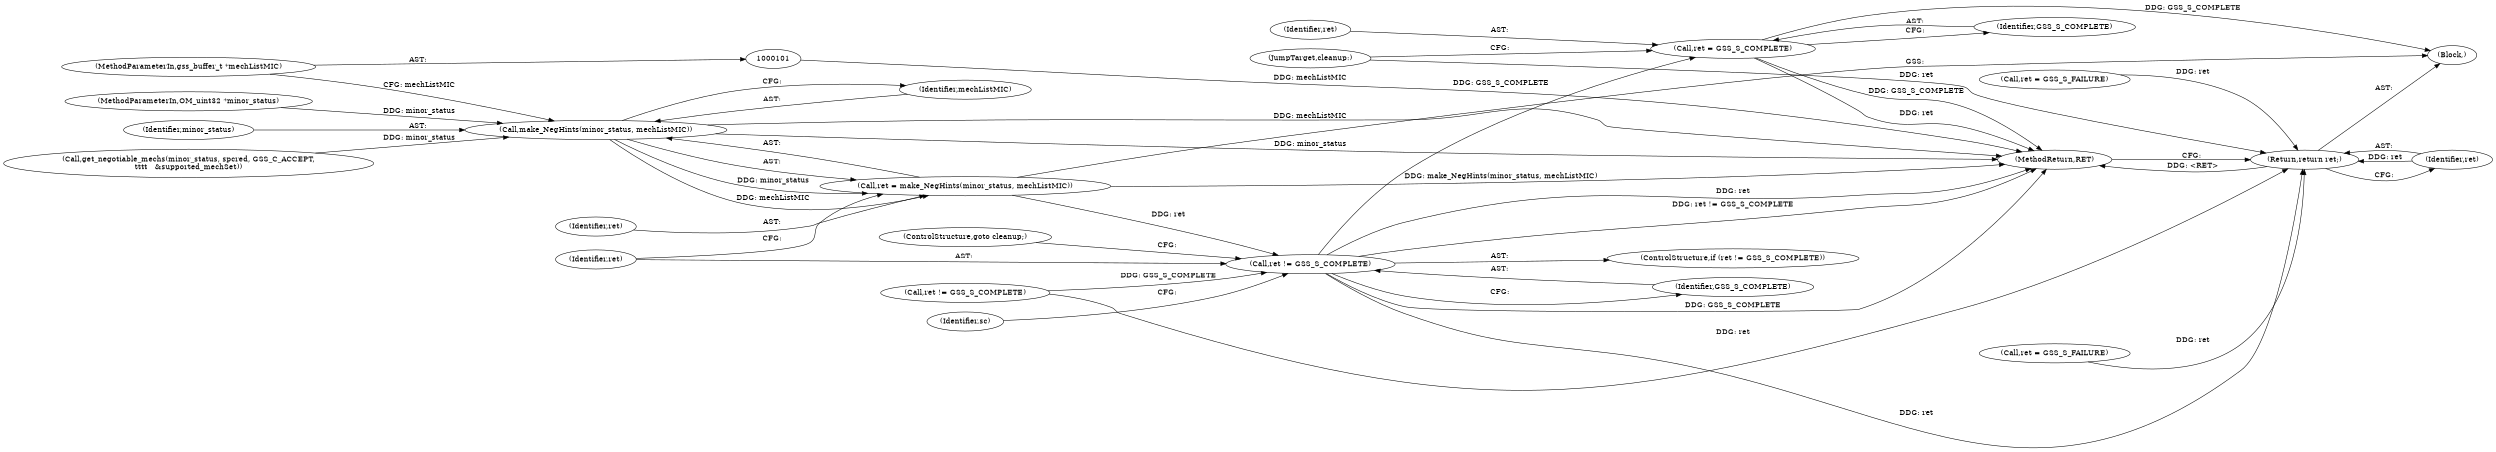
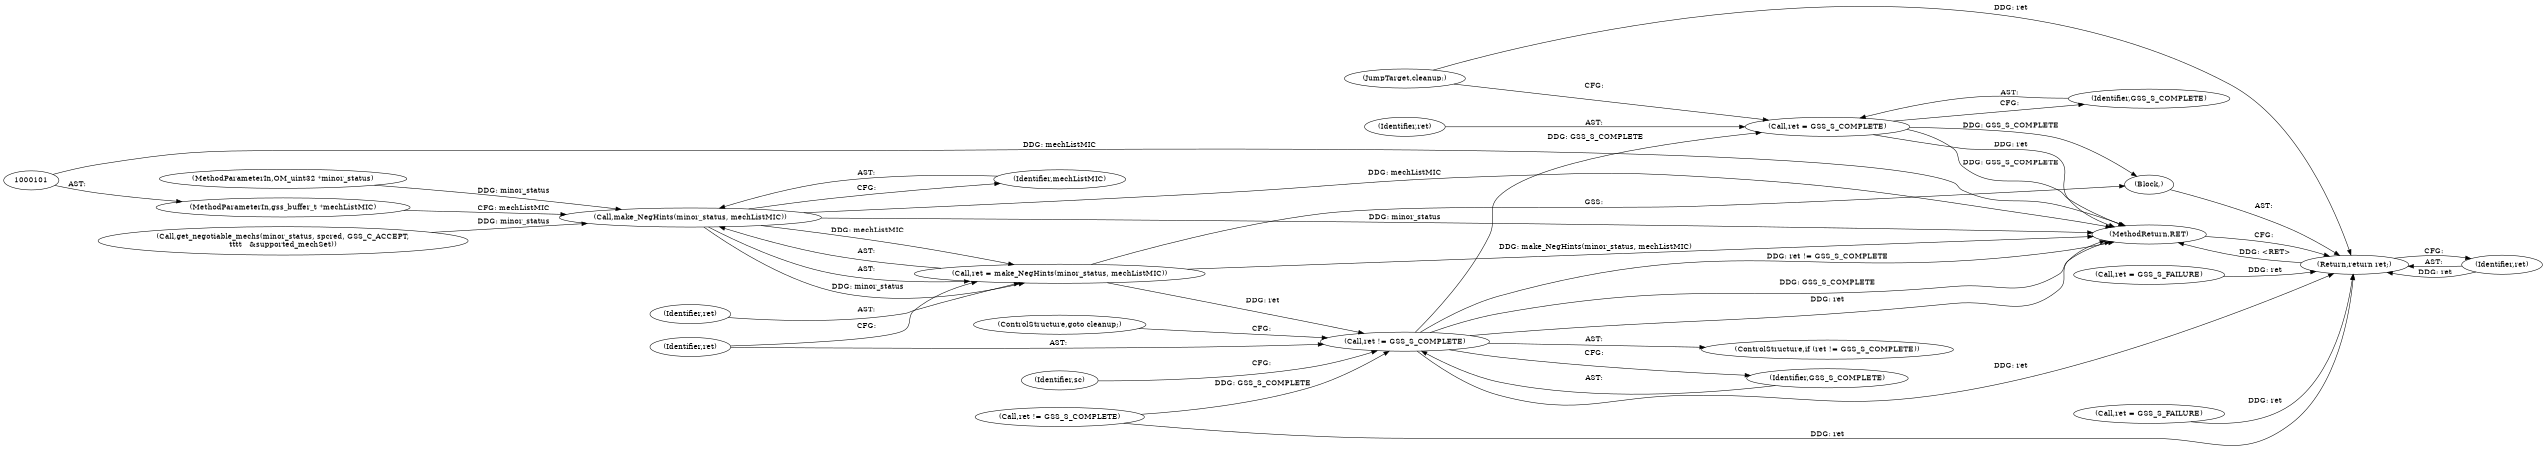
(527, 62) -> (115, 195)
(2377, 109) -> (2255, 215)
(189, 130) -> none
